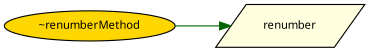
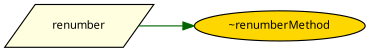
(197, 26) -> (161, 26)
